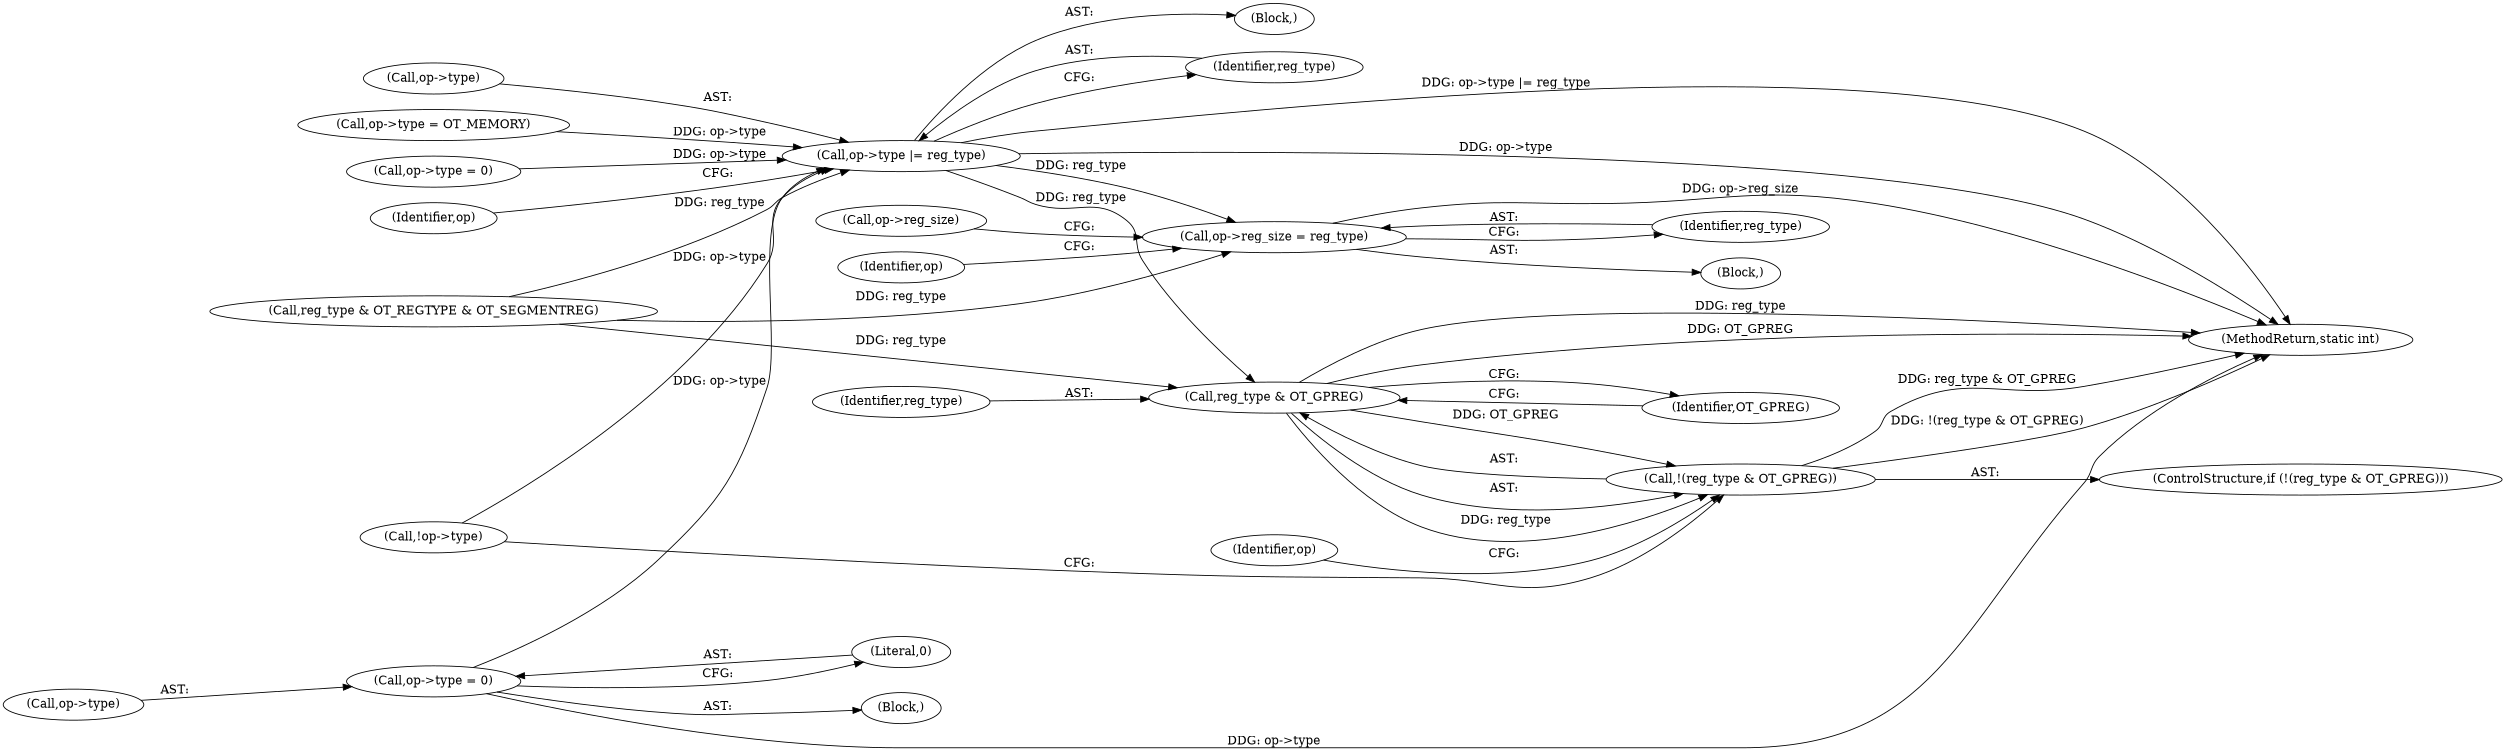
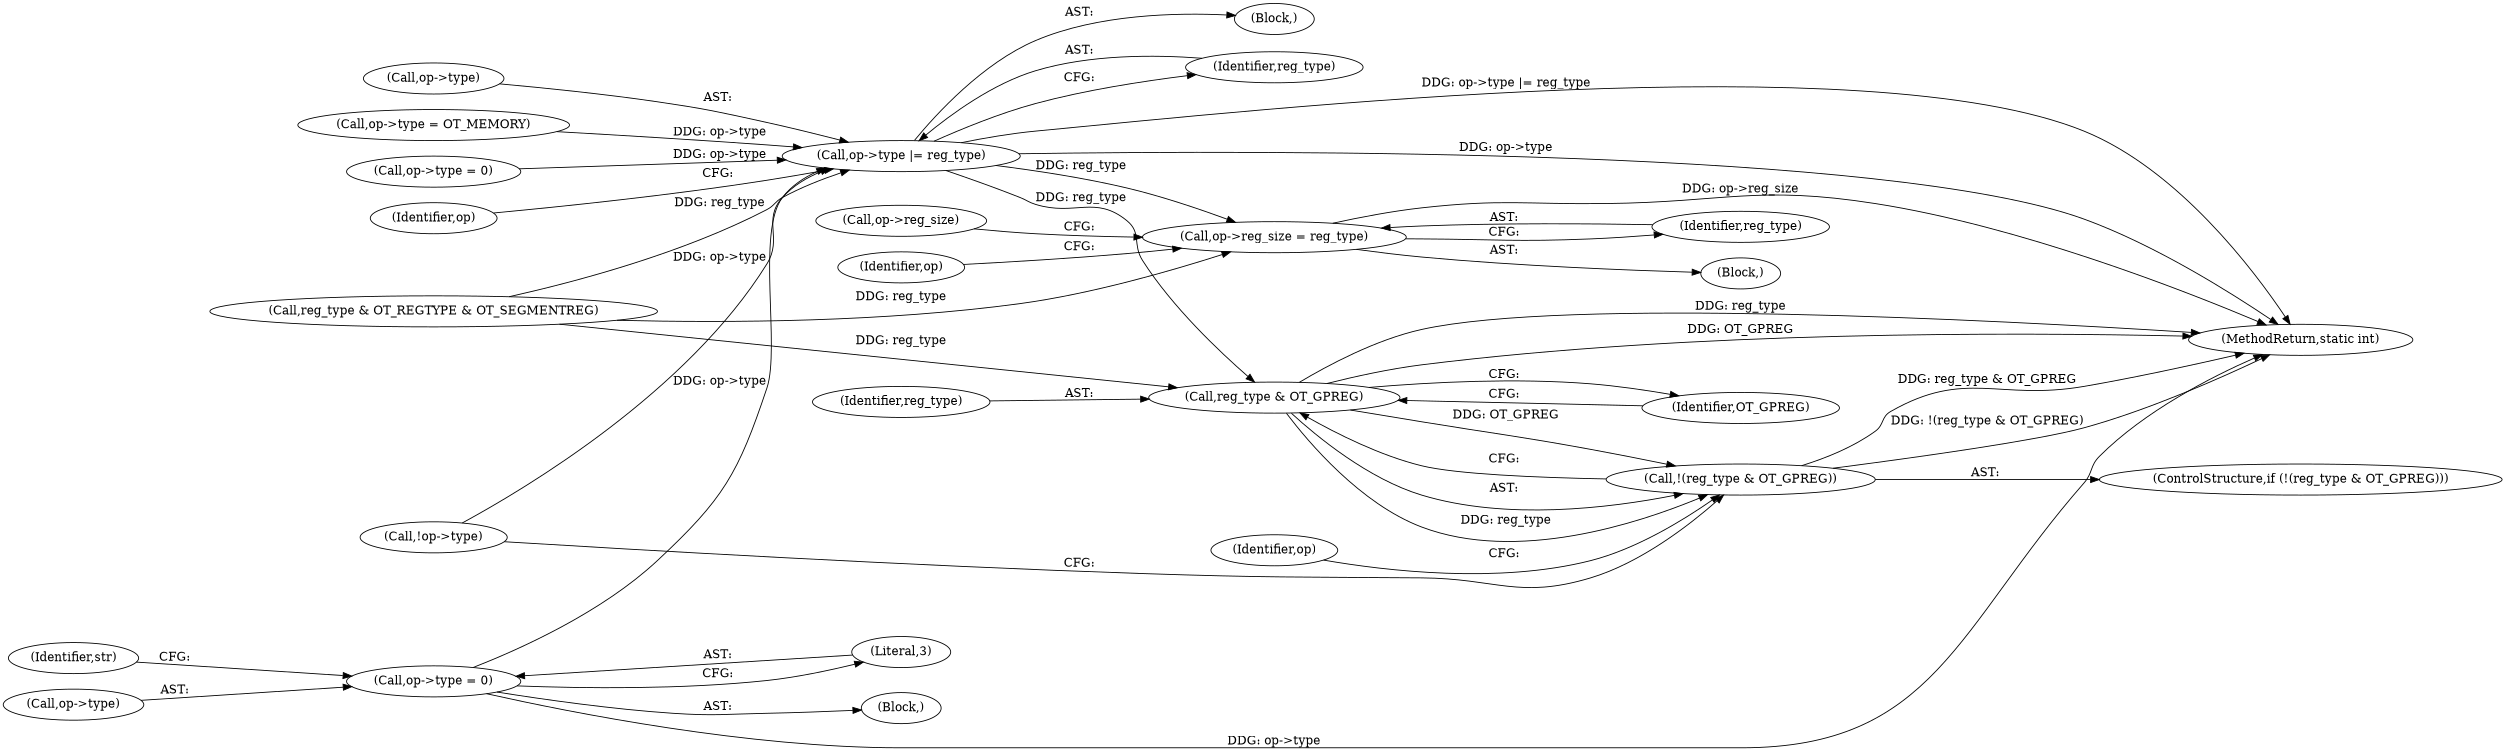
(1506, 459) -> (1506, 459)
(901, 652) -> (901, 652)
none -> (74, 658)
